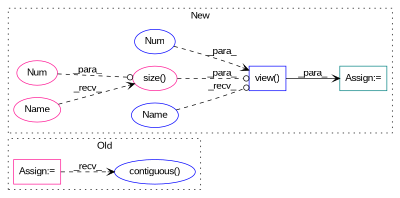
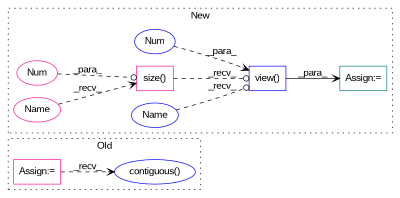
(222, 73) -> (222, 73)
(155, 78) -> (155, 78)
